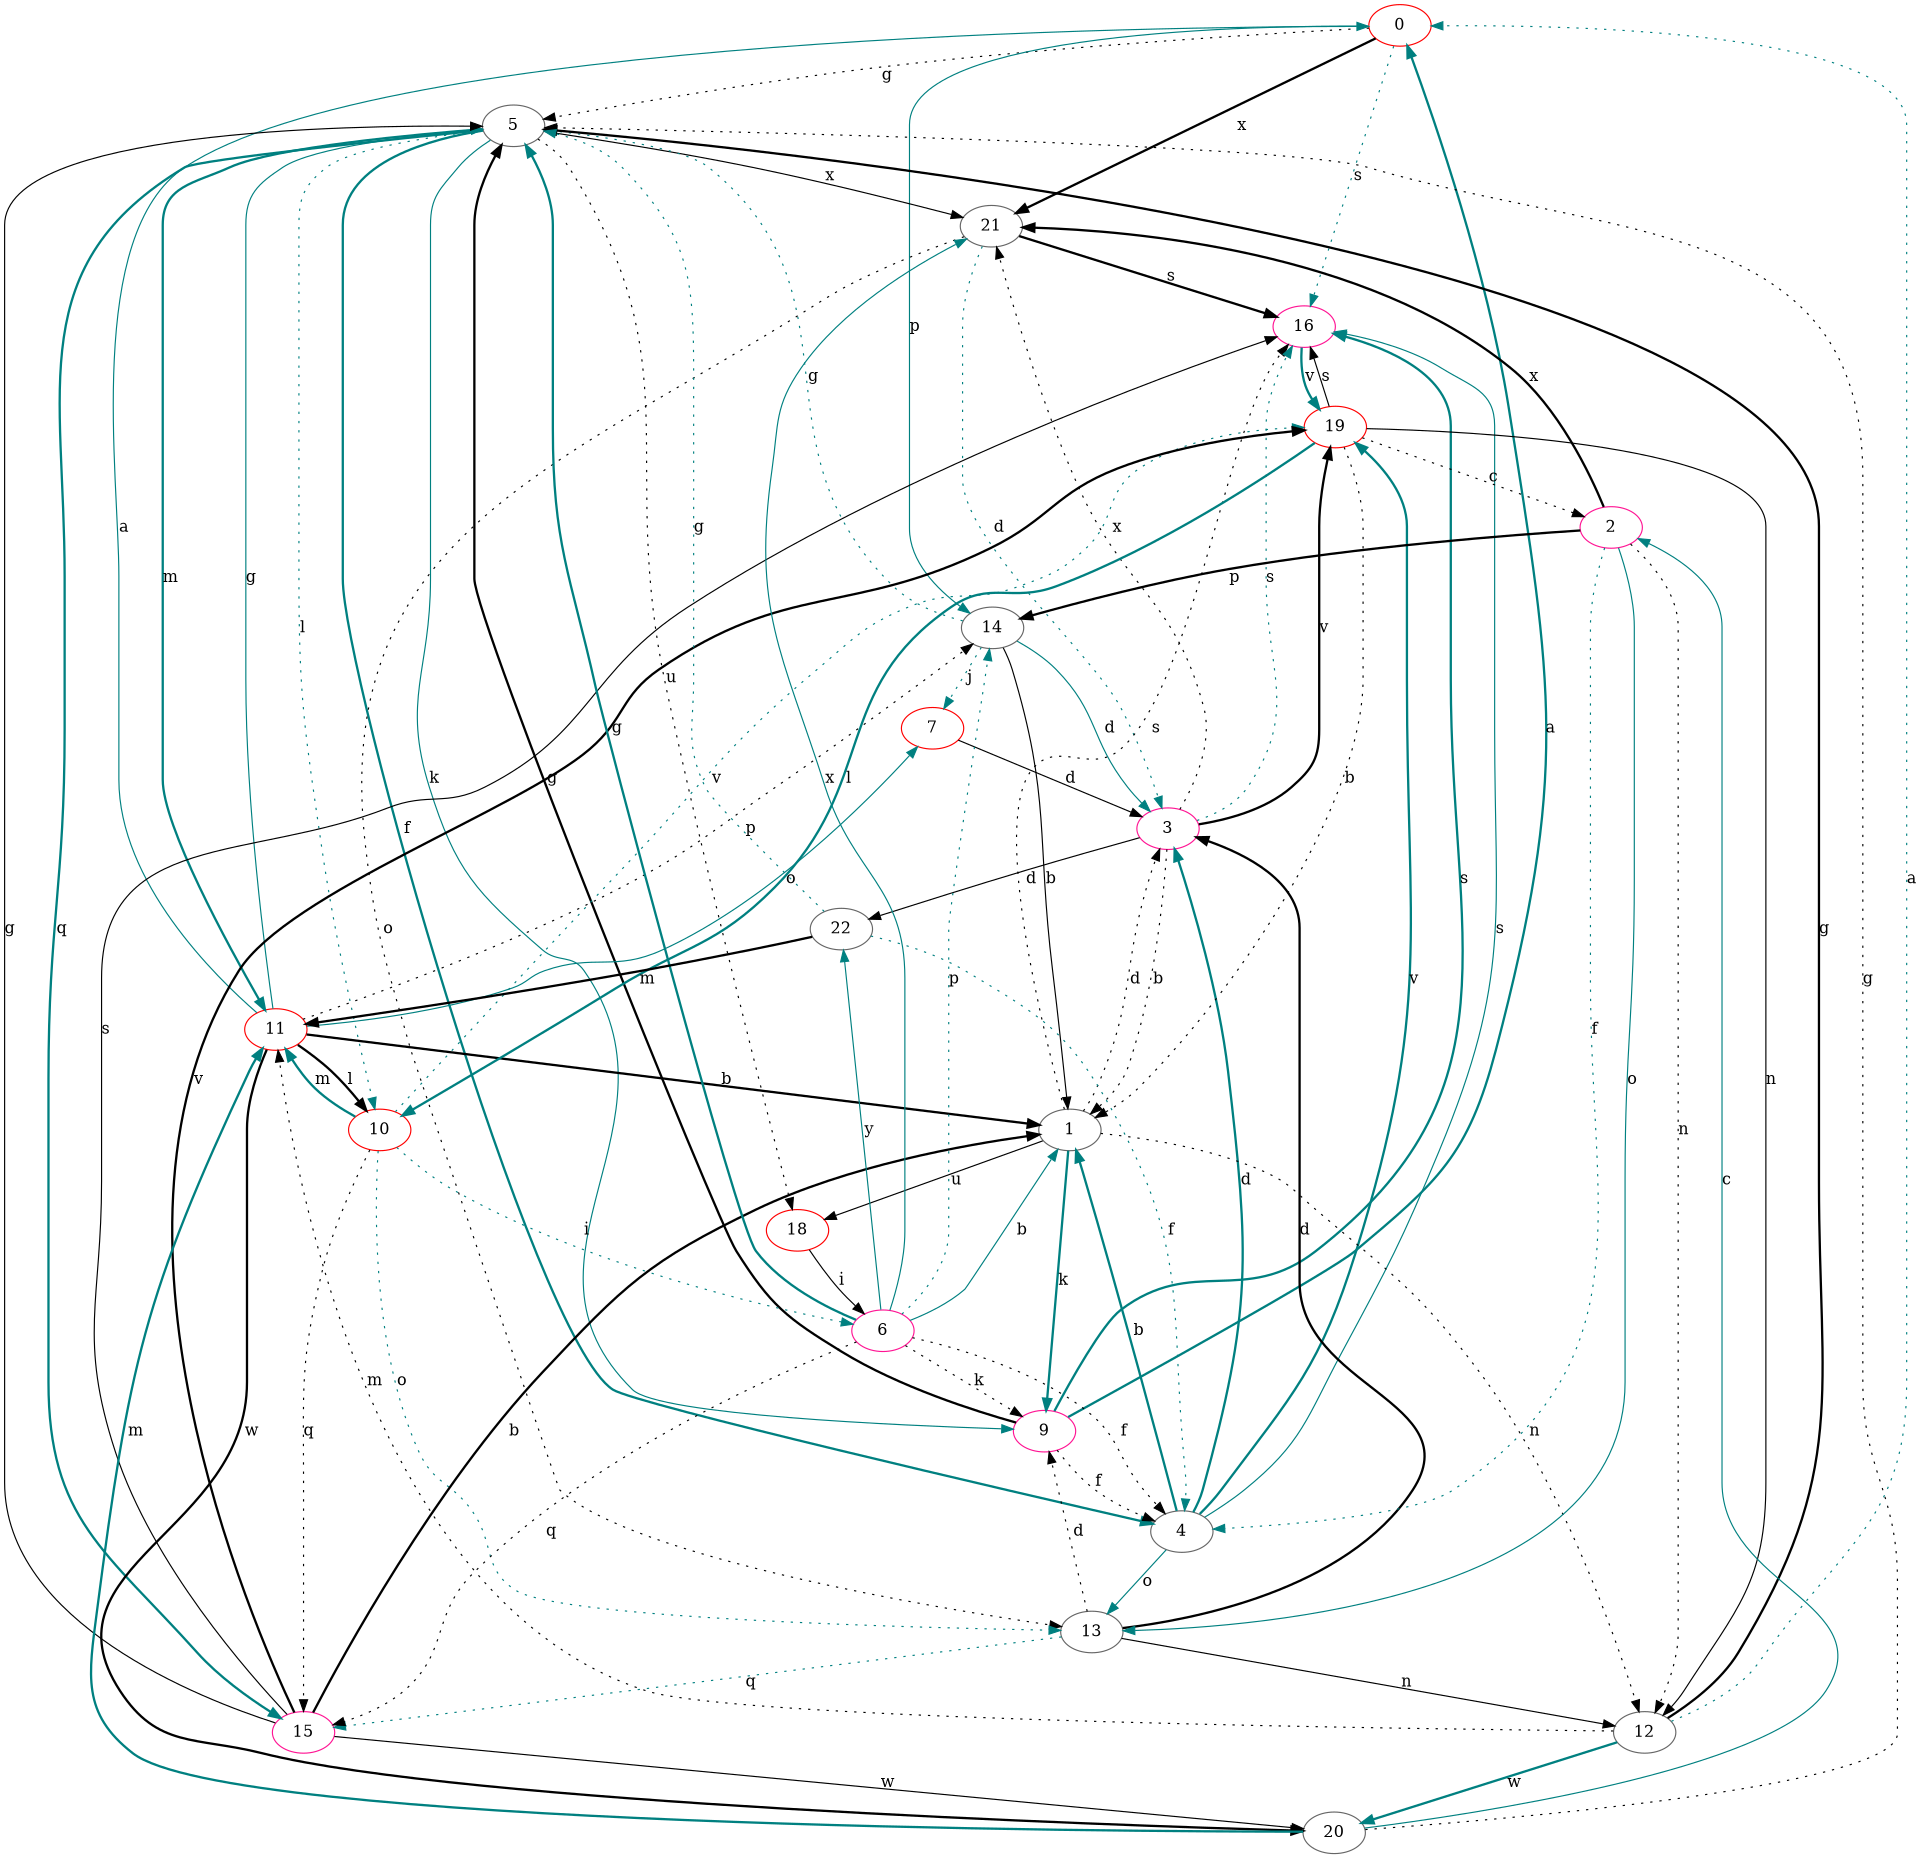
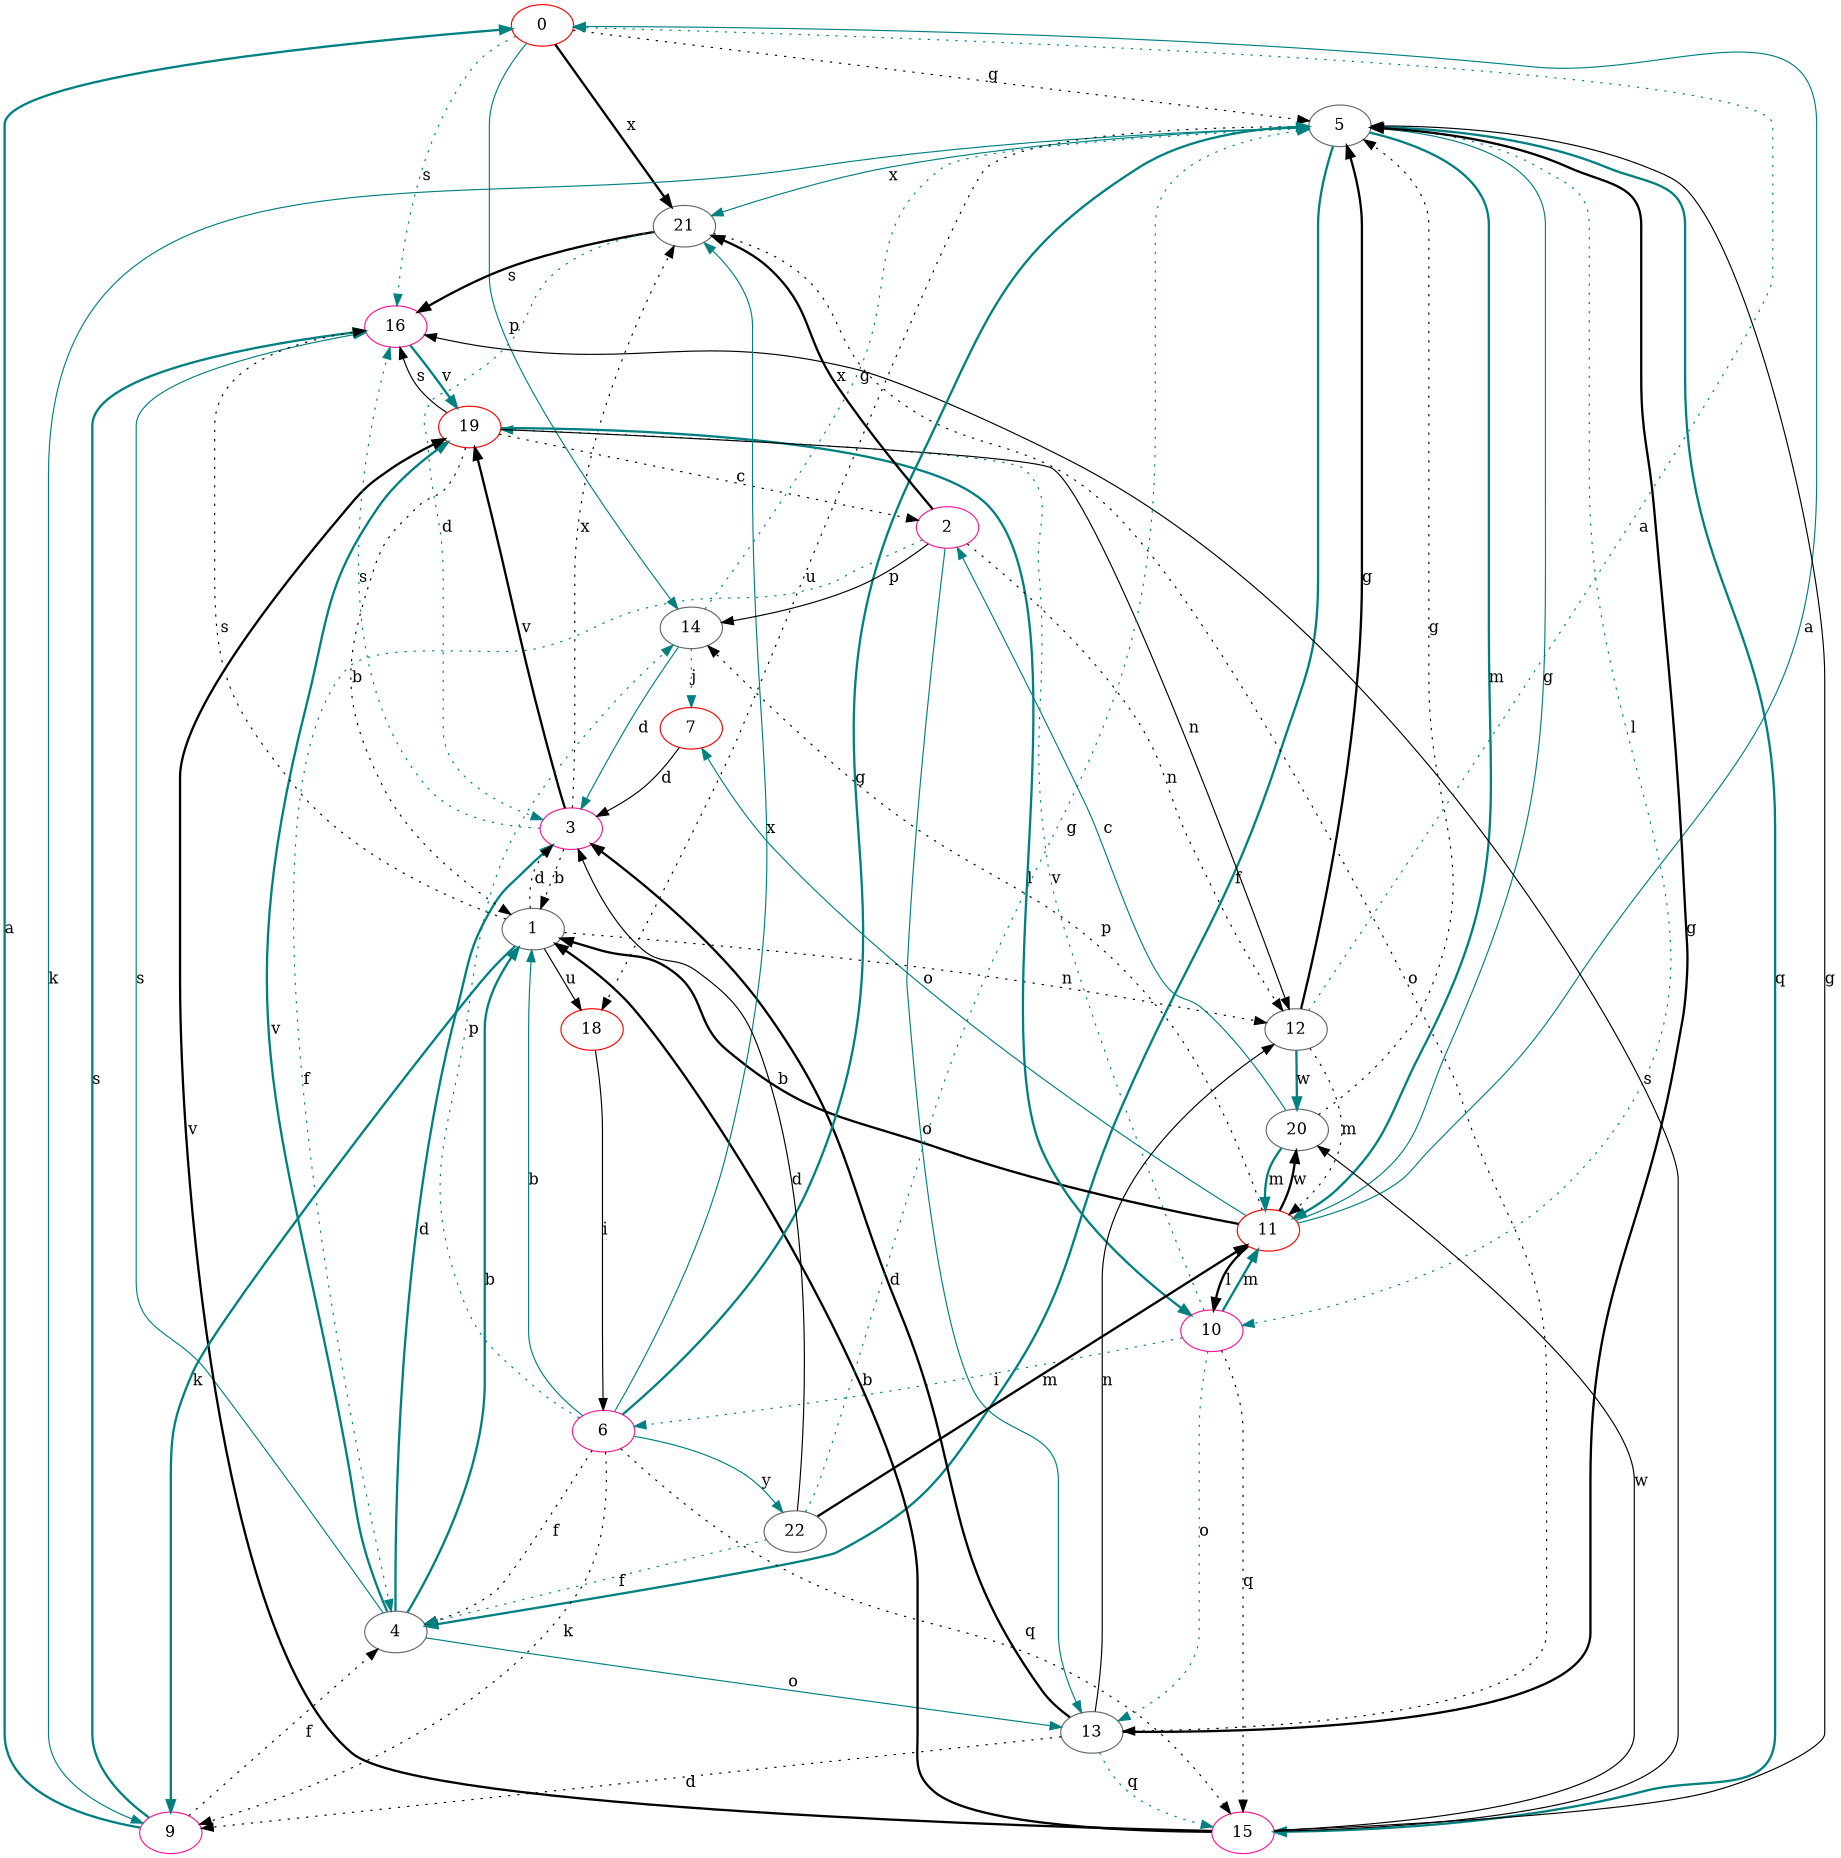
(749, 167) -> (939, 159)
(1304, 558) -> (836, 595)
(1010, 875) -> (785, 1144)
(581, 876) -> (1680, 1036)
(1045, 882) -> none
(380, 1130) -> (1212, 1331)
